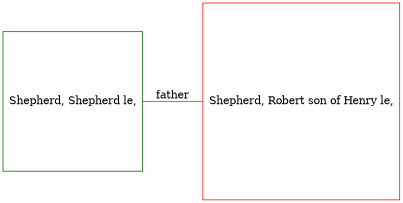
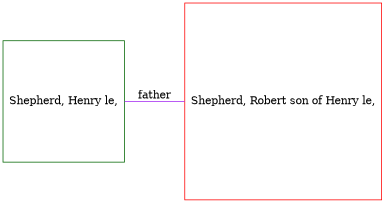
(73, 101) -> (64, 101)
